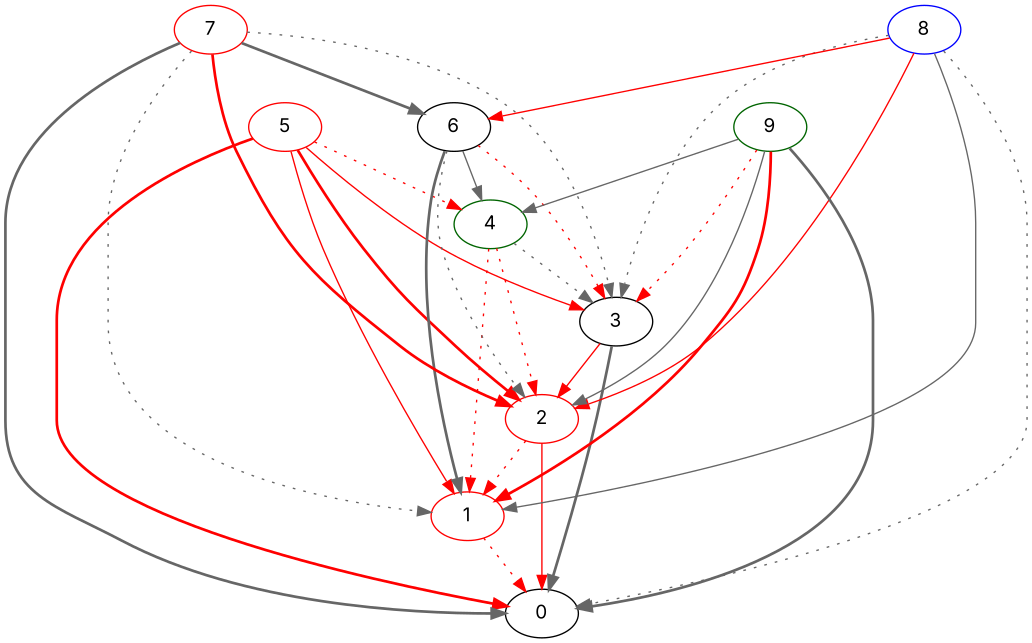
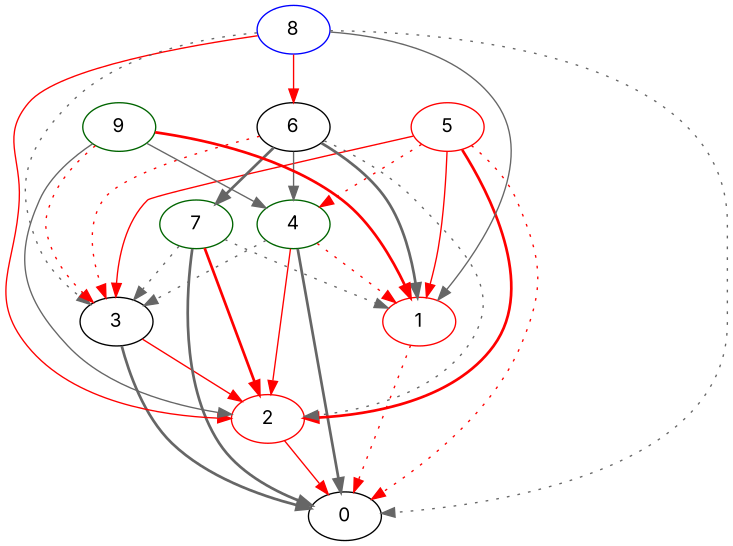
(211, 30) -> (196, 224)
(326, 76) -> (250, 171)
(514, 315) -> (282, 315)
(867, 455) -> (318, 364)
(509, 462) -> none
(84, 465) -> (524, 336)
